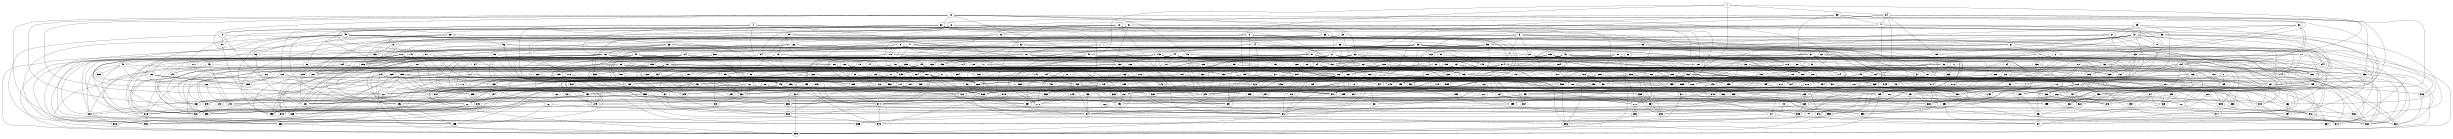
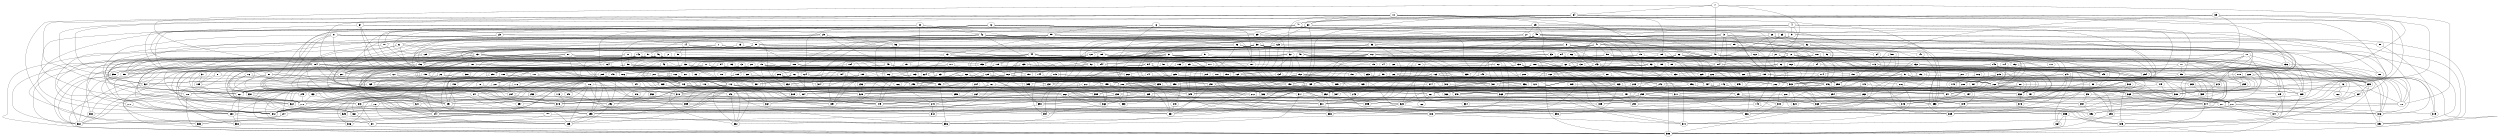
none -> (129, 104)
